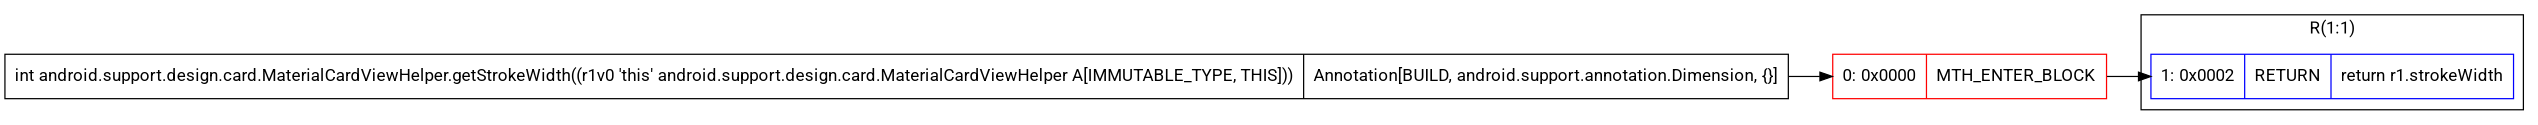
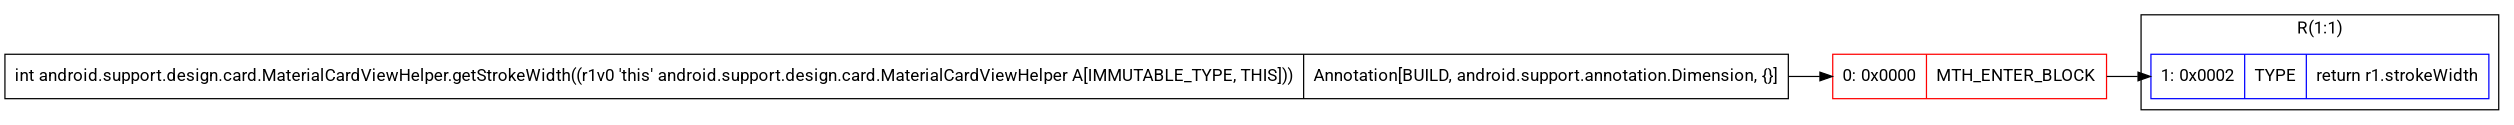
(2288, 76) -> (2276, 76)
